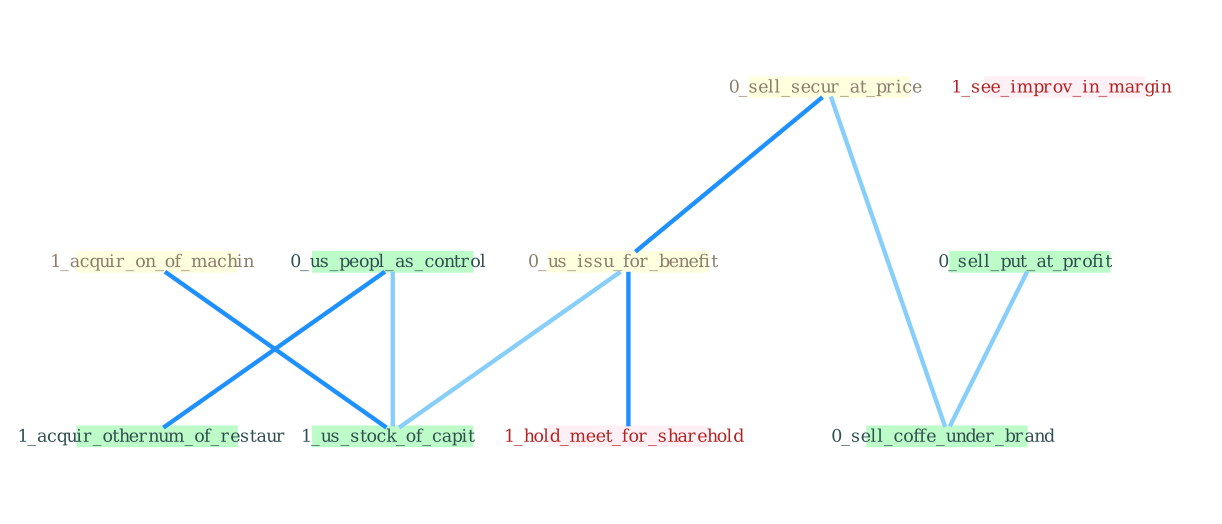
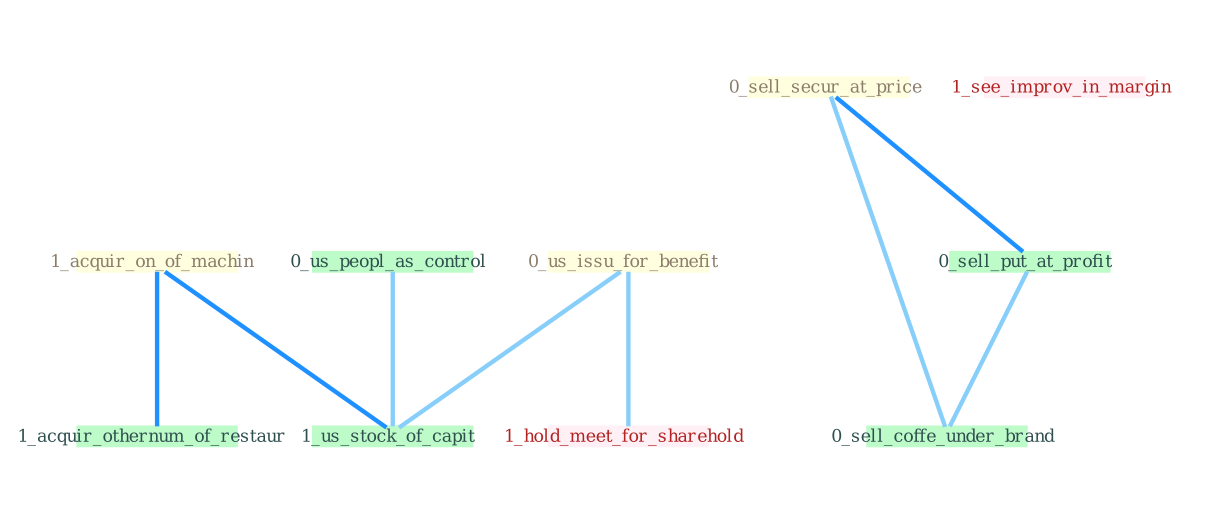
(729, 174) -> (929, 174)
(628, 349) -> (628, 349)
(252, 365) -> (157, 349)
